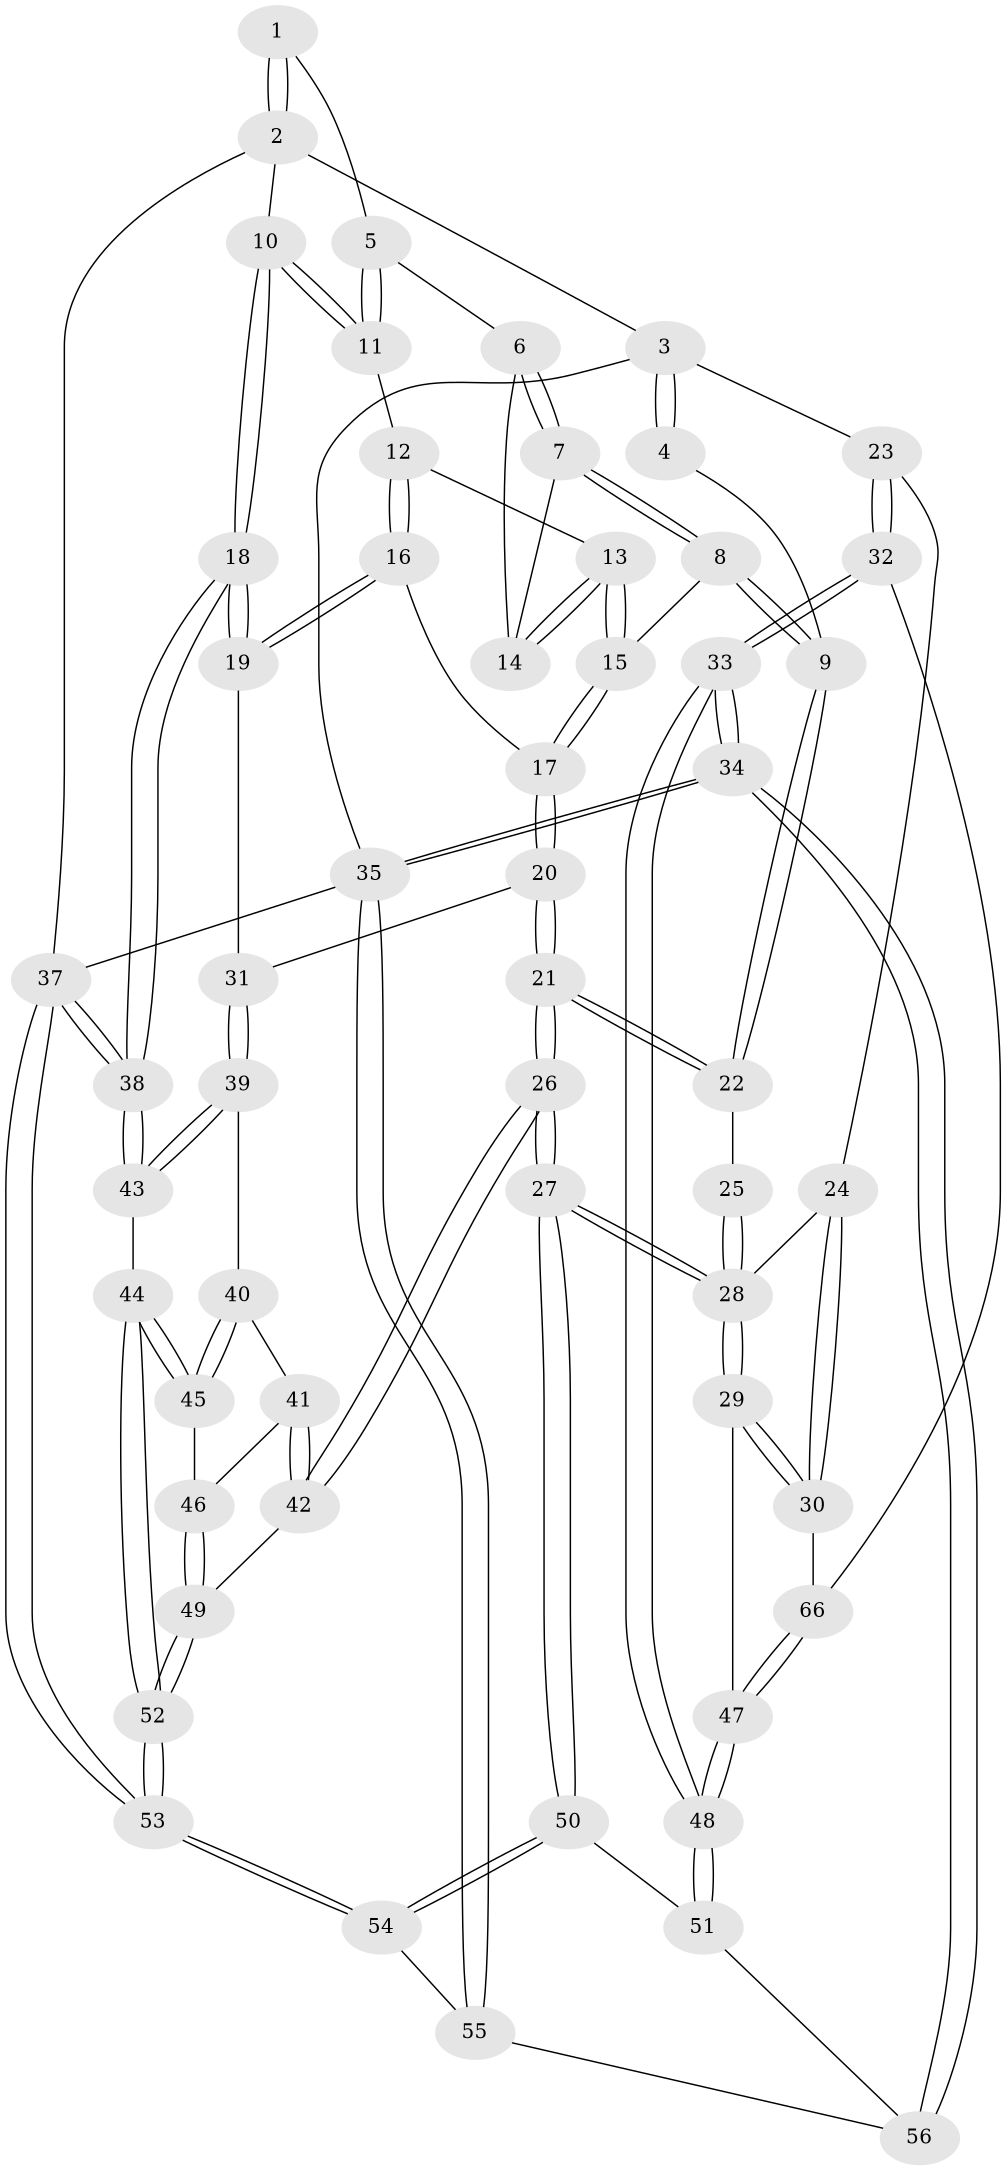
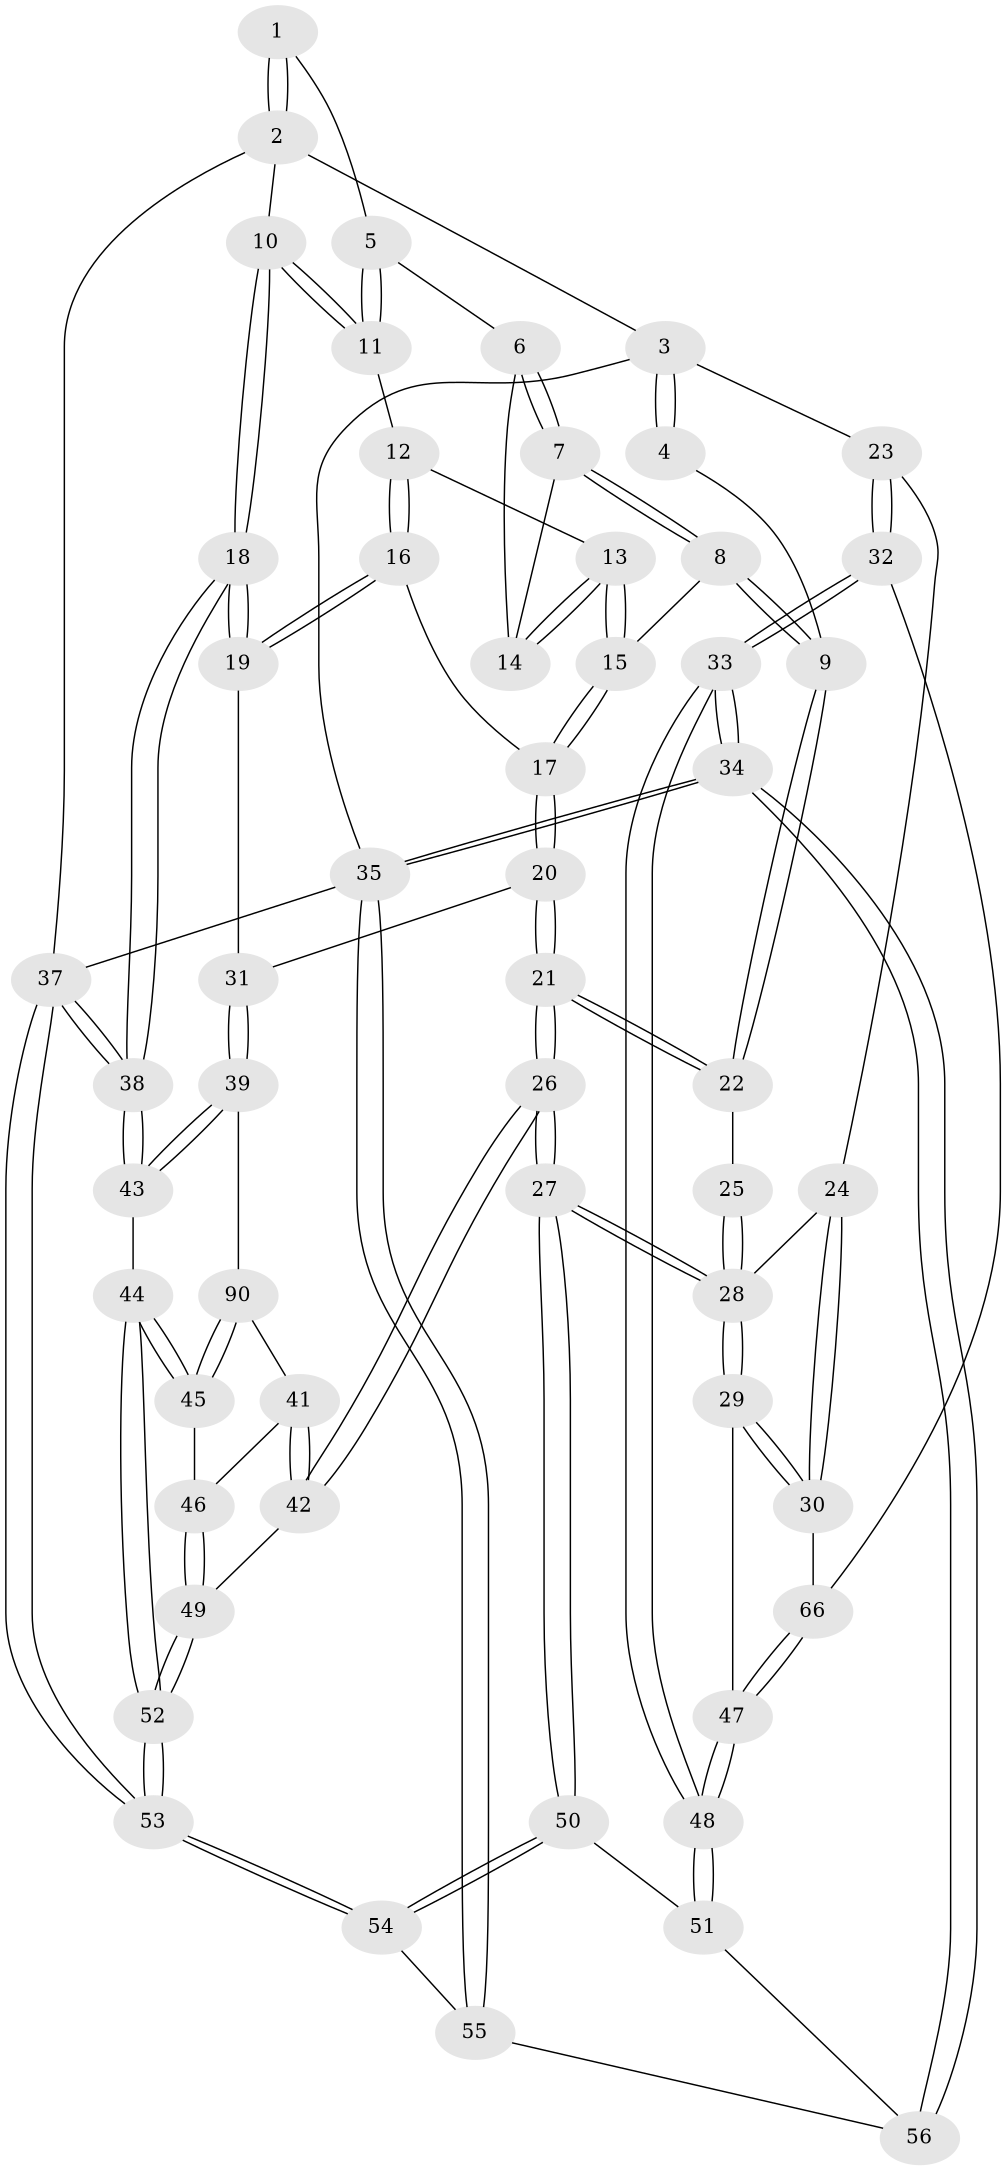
(238, 1296) -> (238, 1296)
